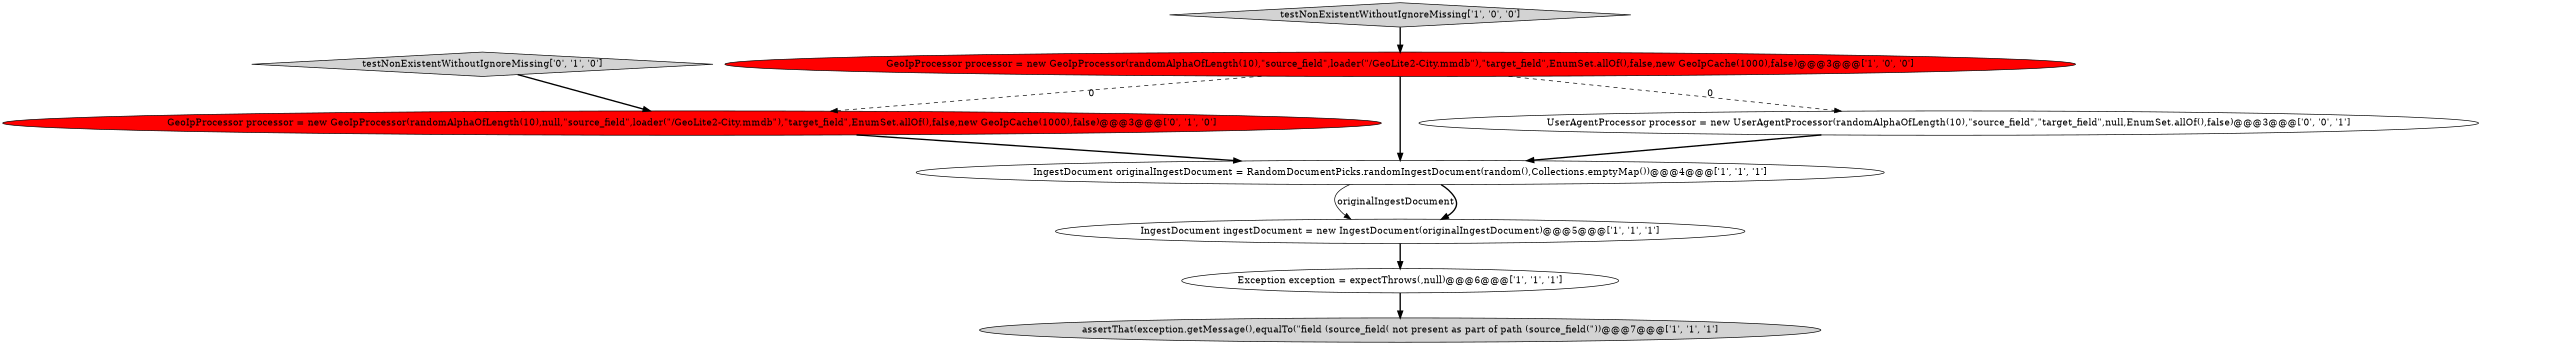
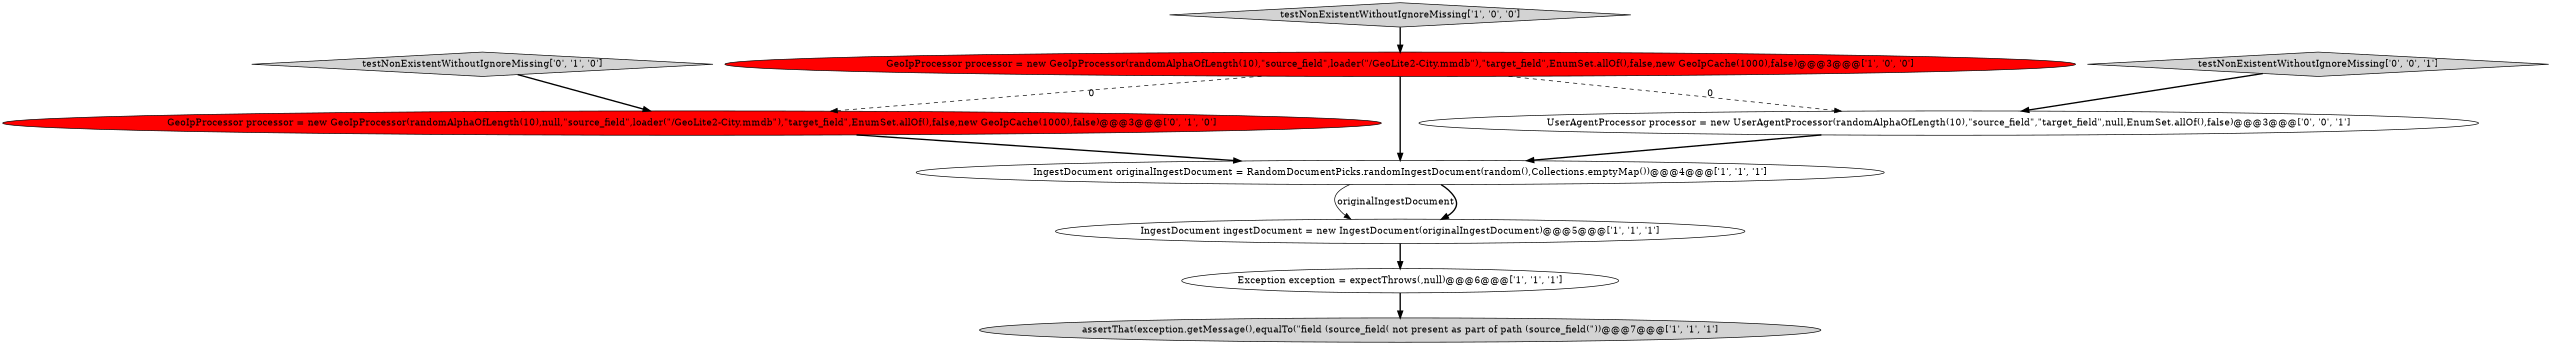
none -> (2318, 64)
